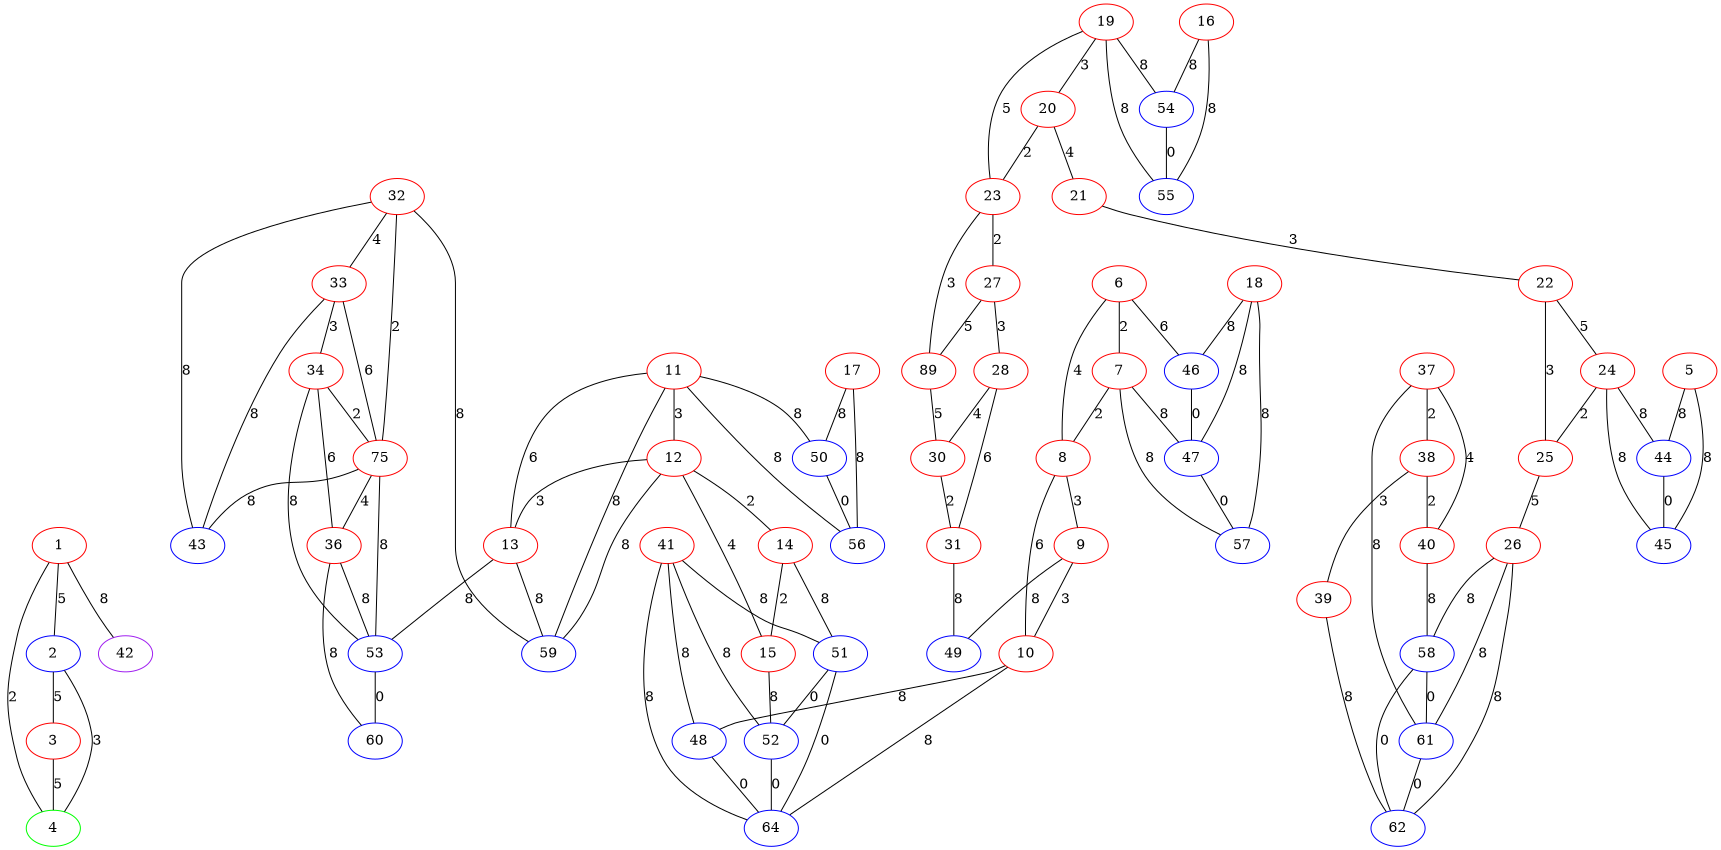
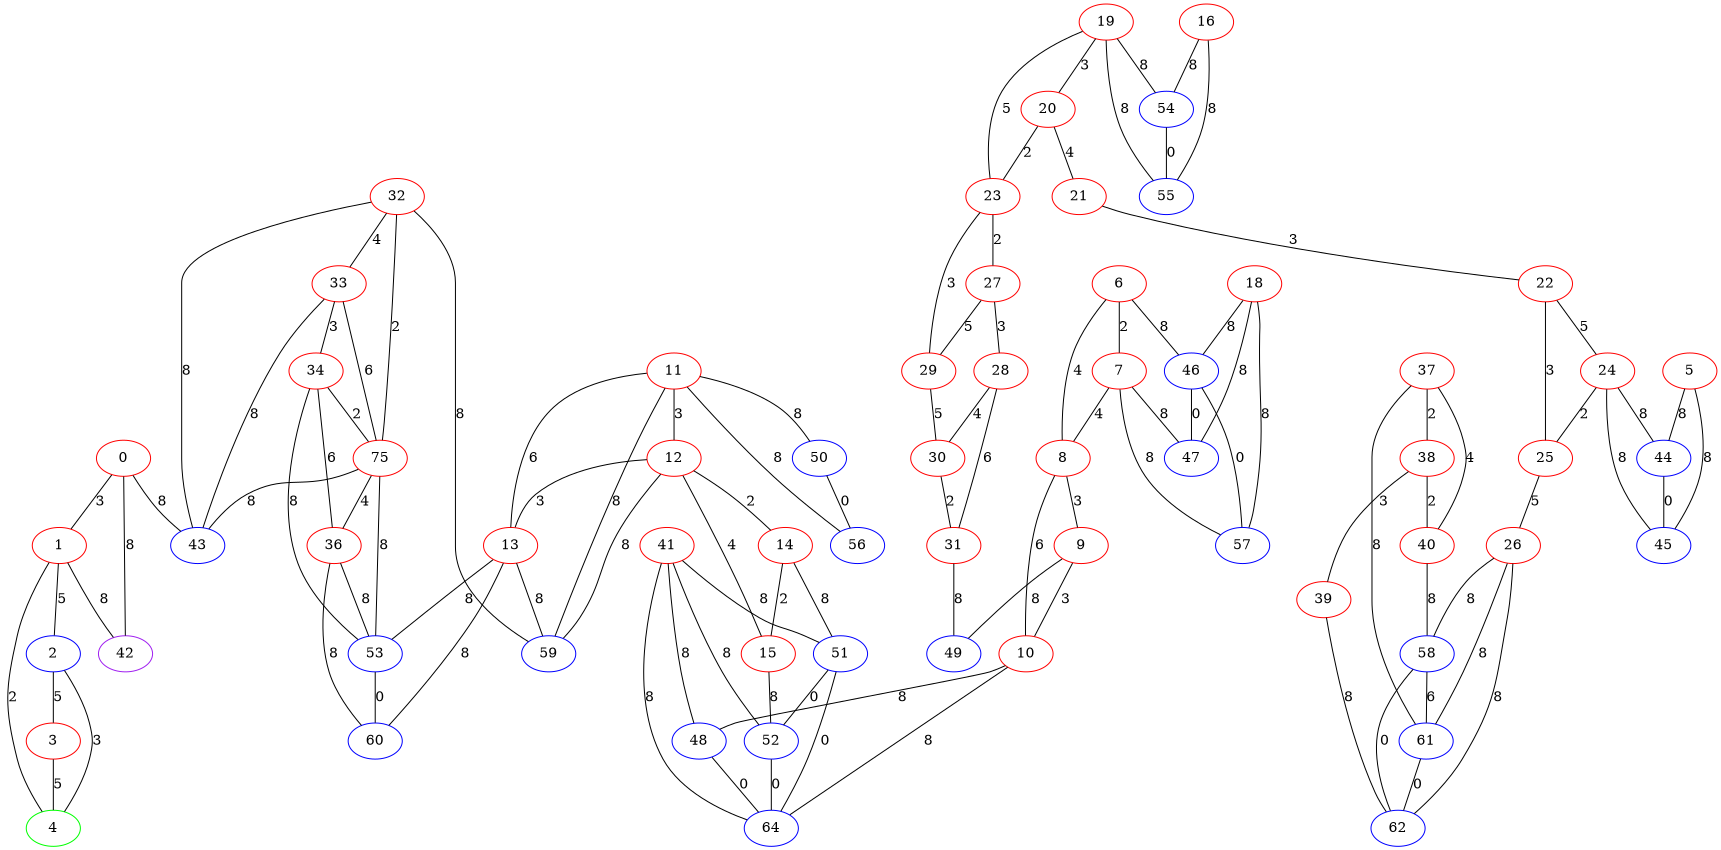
(1164, 327) -> (1164, 327)
(853, 371) -> none
(929, 371) -> (929, 371)
(1099, 415) -> (1099, 415)
none -> (124, 458)
(1217, 502) -> (1232, 455)
none -> (453, 649)
(1431, 697) -> (1431, 697)
